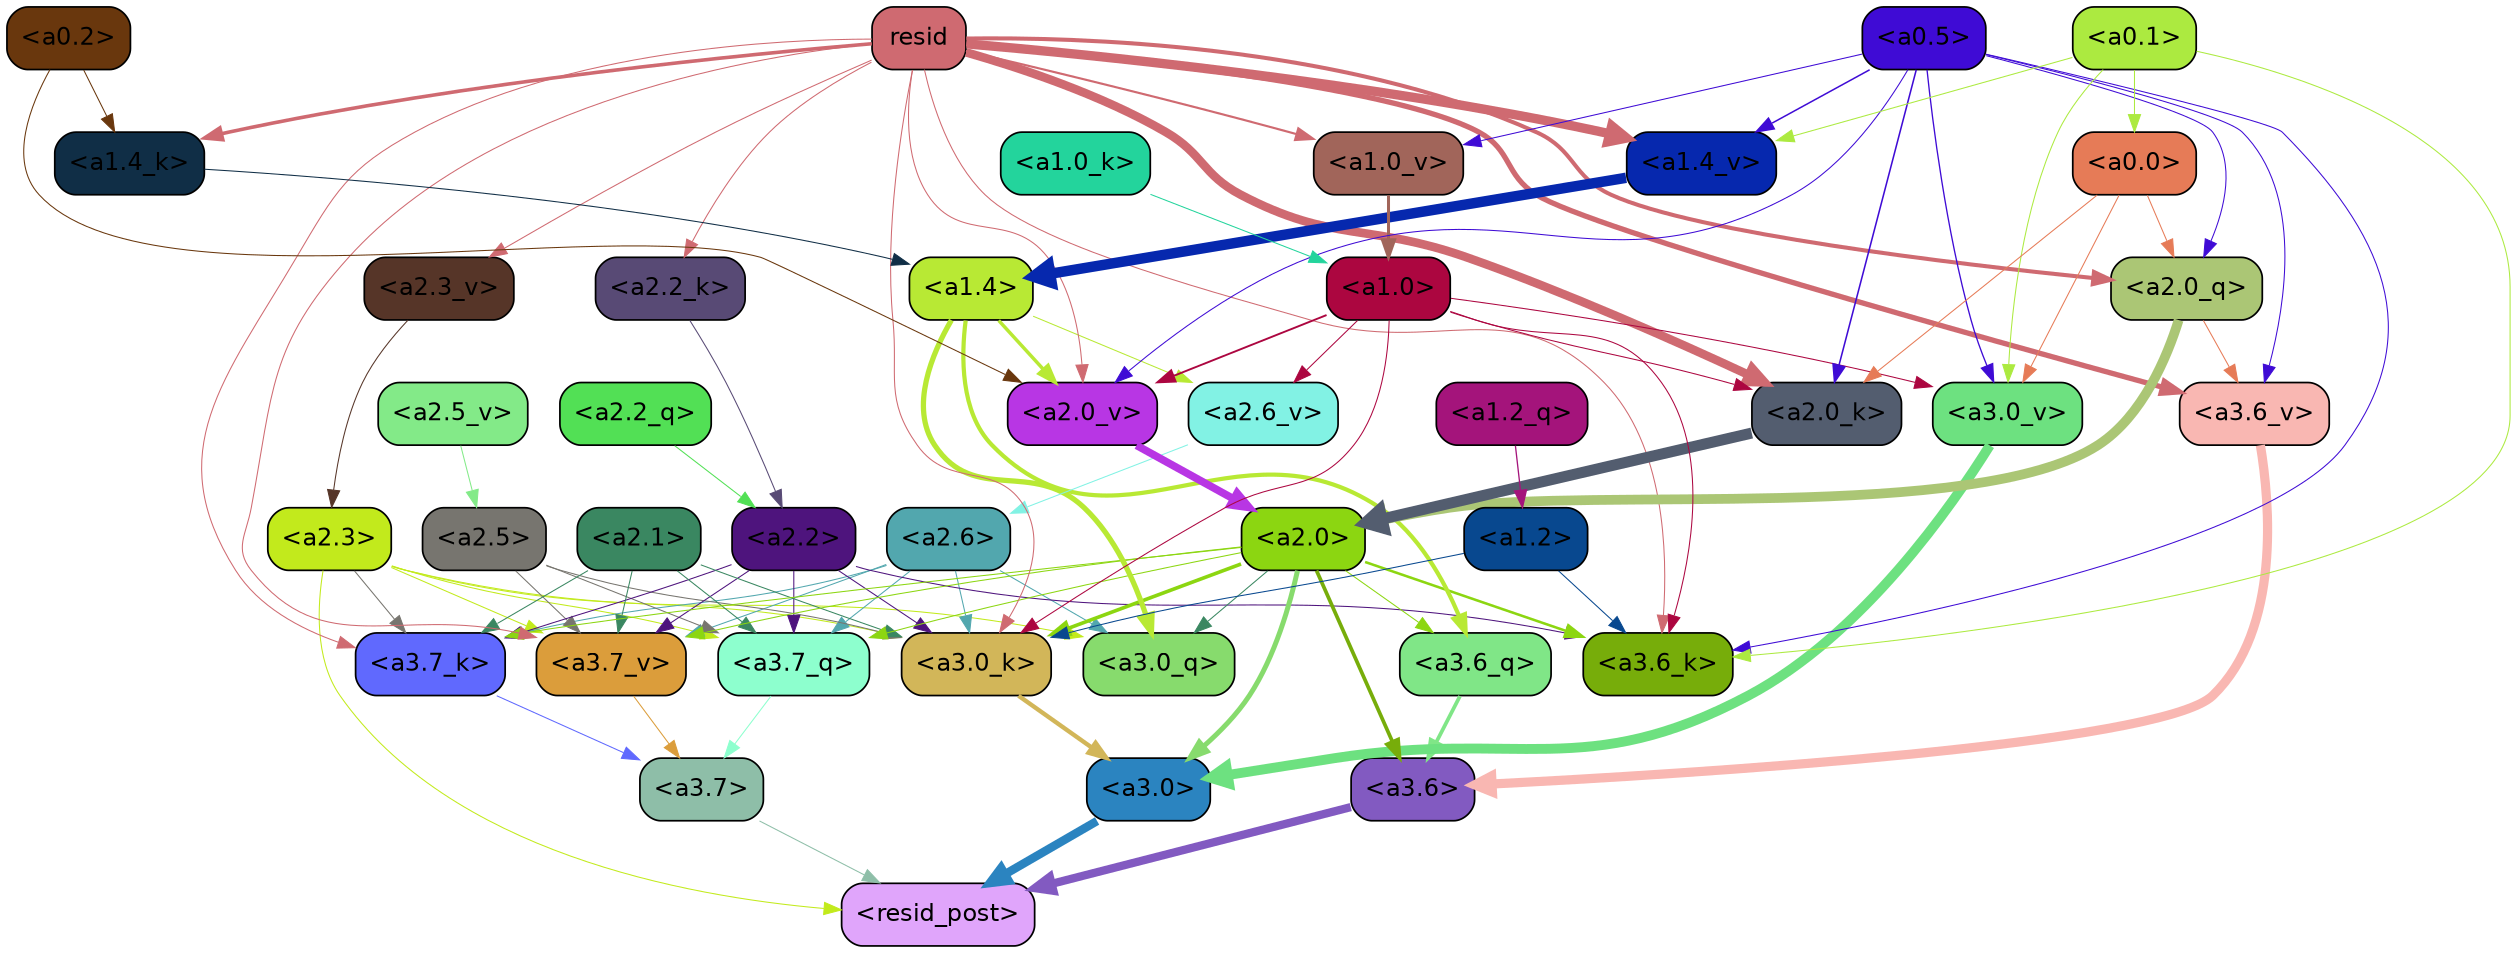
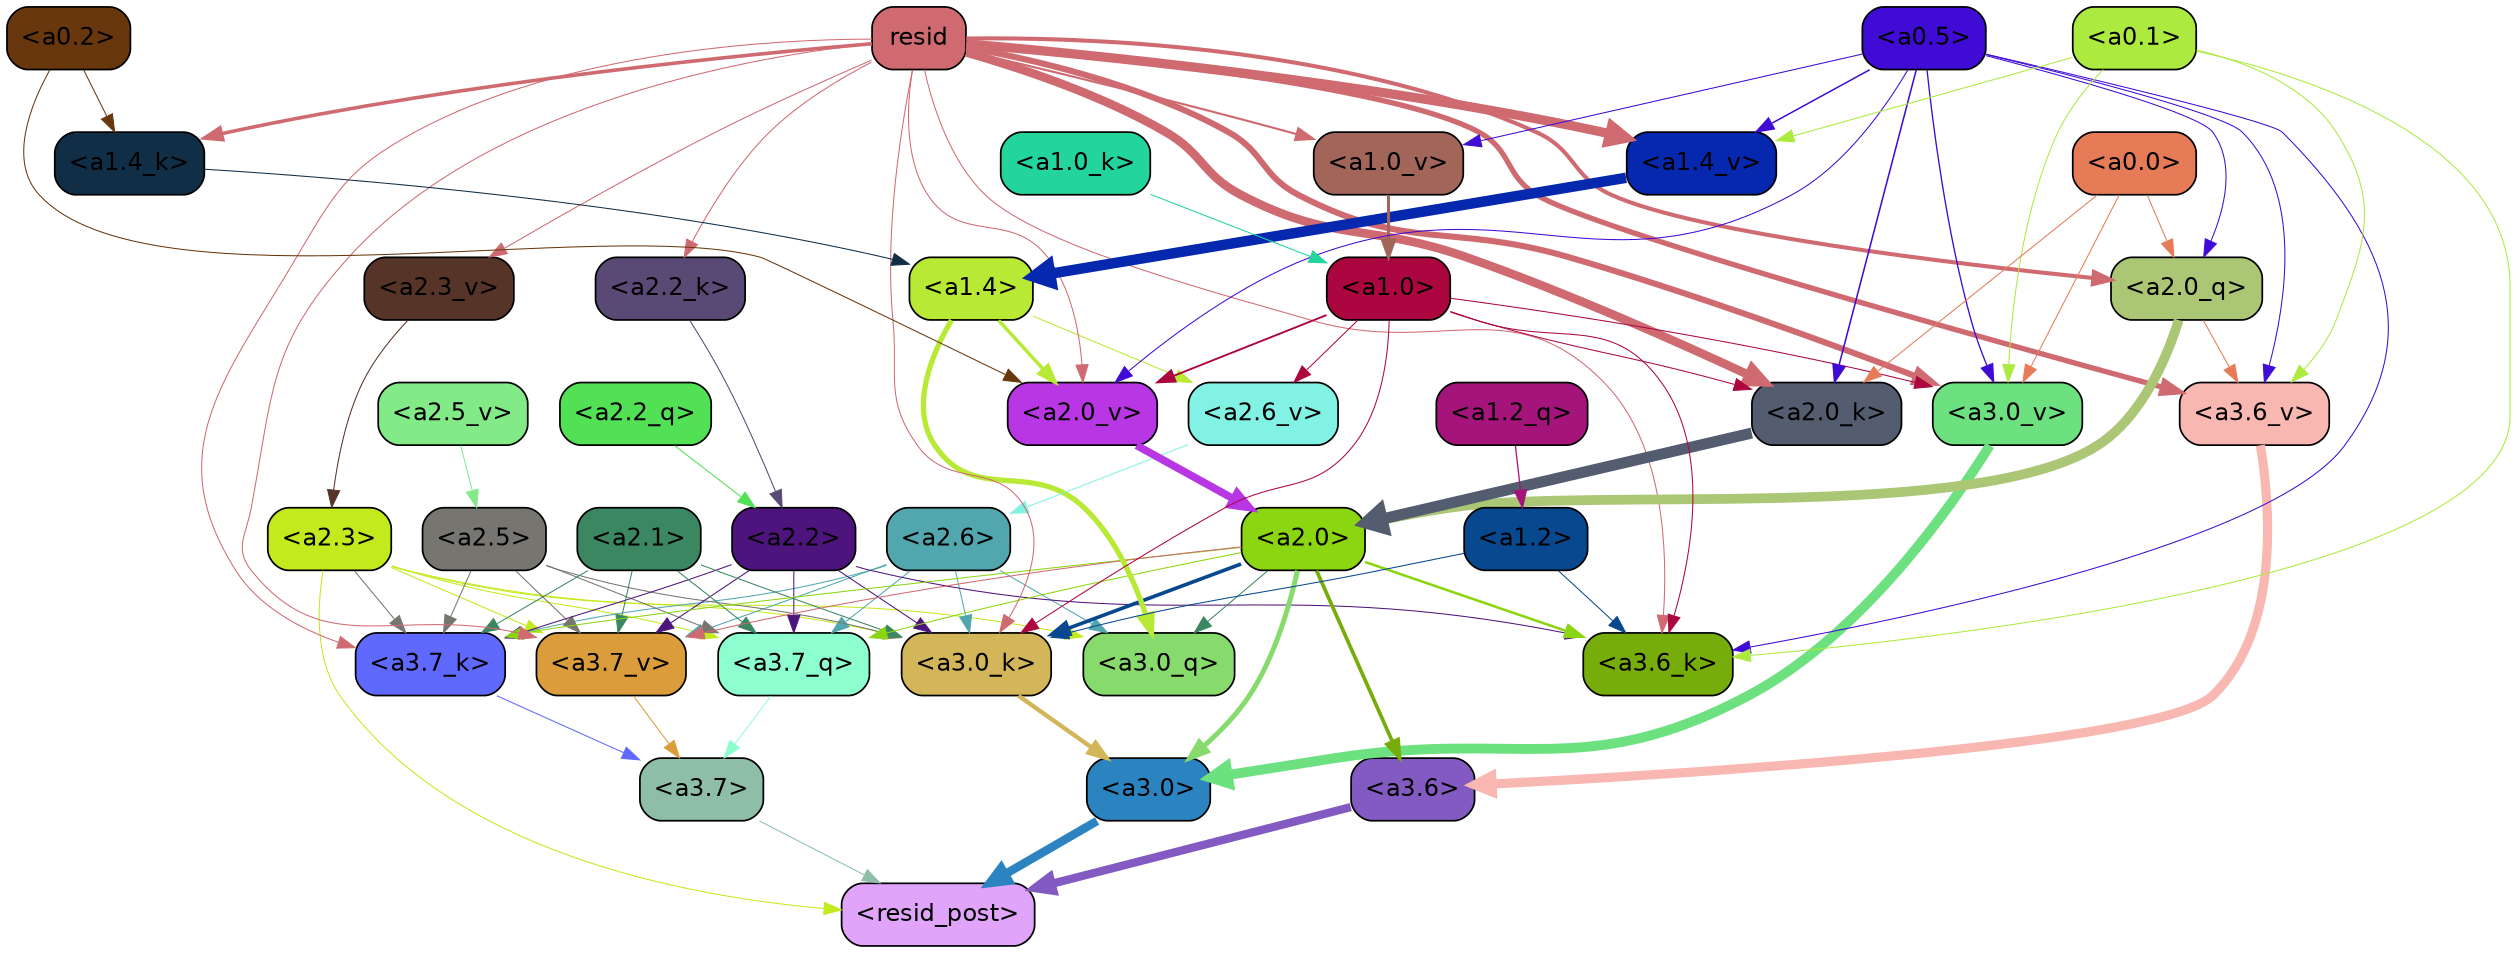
(2134, 92) -> (2356, 173)
none -> (1505, 243)
(971, 582) -> (971, 582)
(1163, 593) -> (1163, 593)
none -> (461, 594)
(1475, 664) -> none
